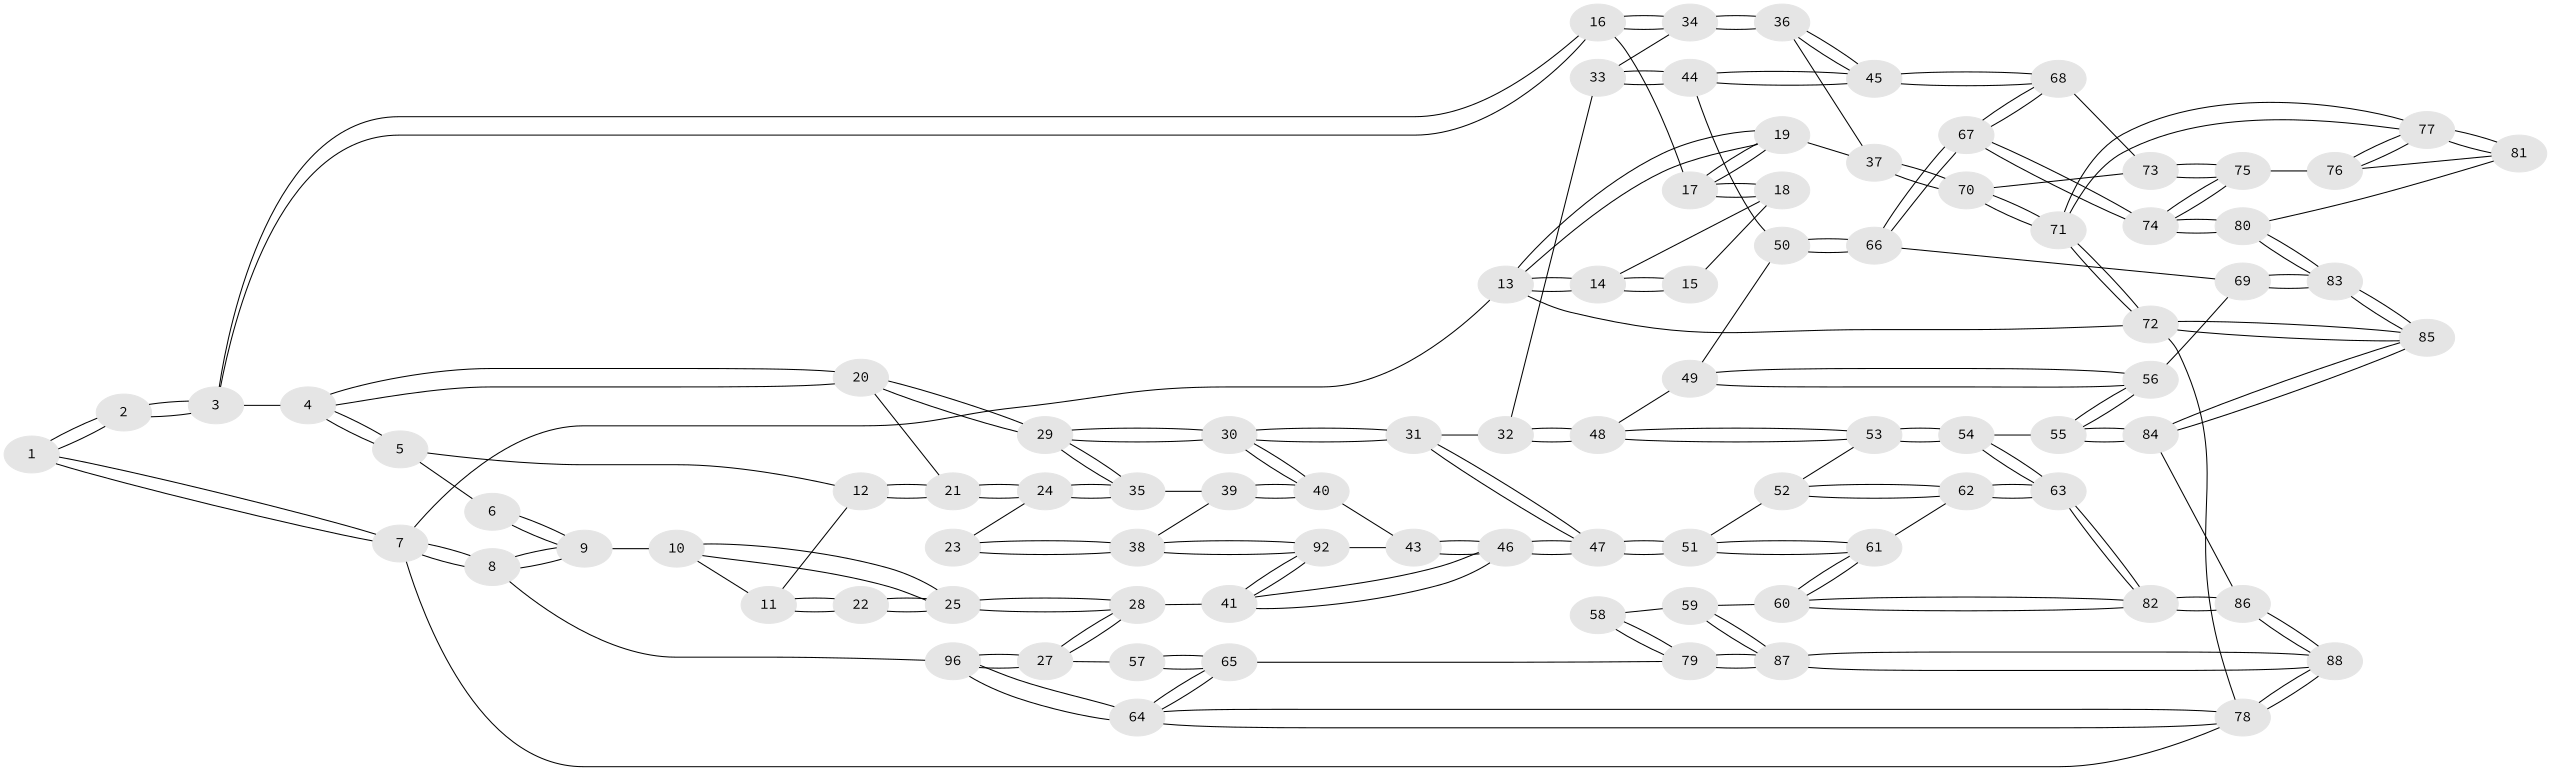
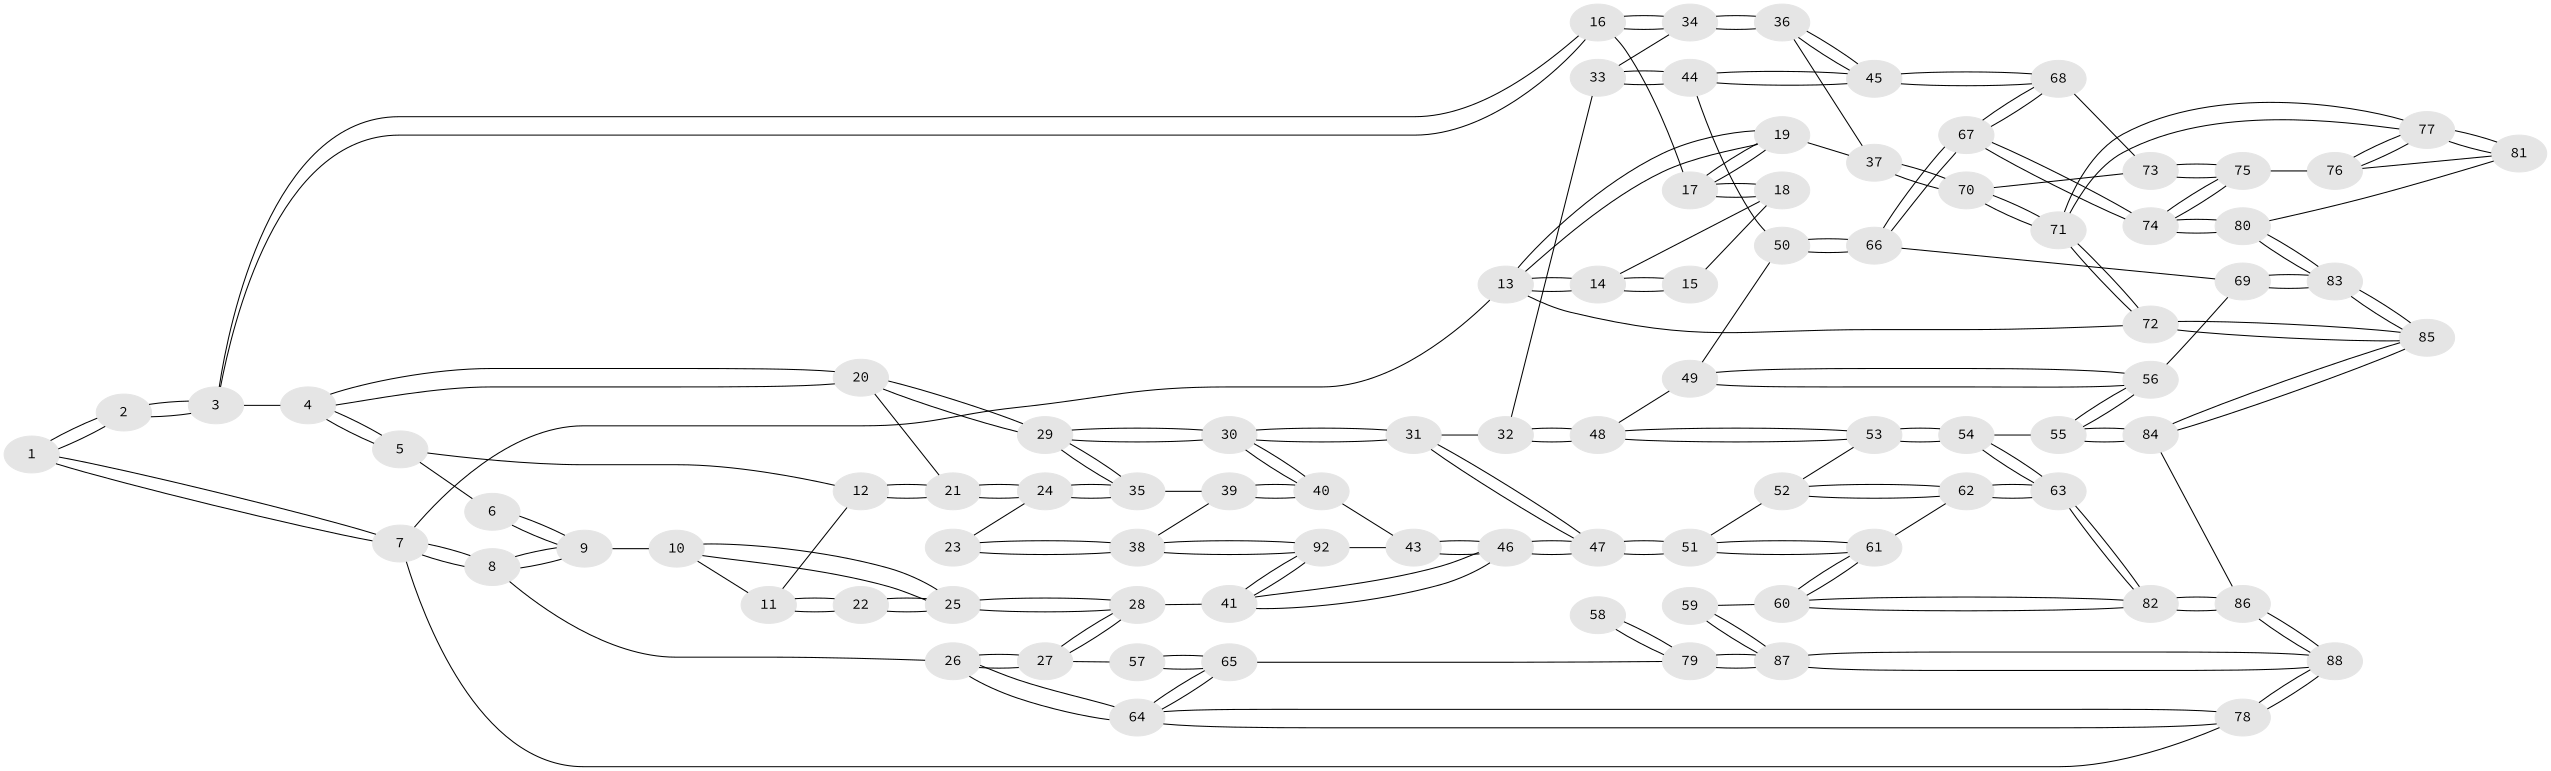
(2206, 517) -> none
(1644, 611) -> none
(953, 661) -> (953, 661)
